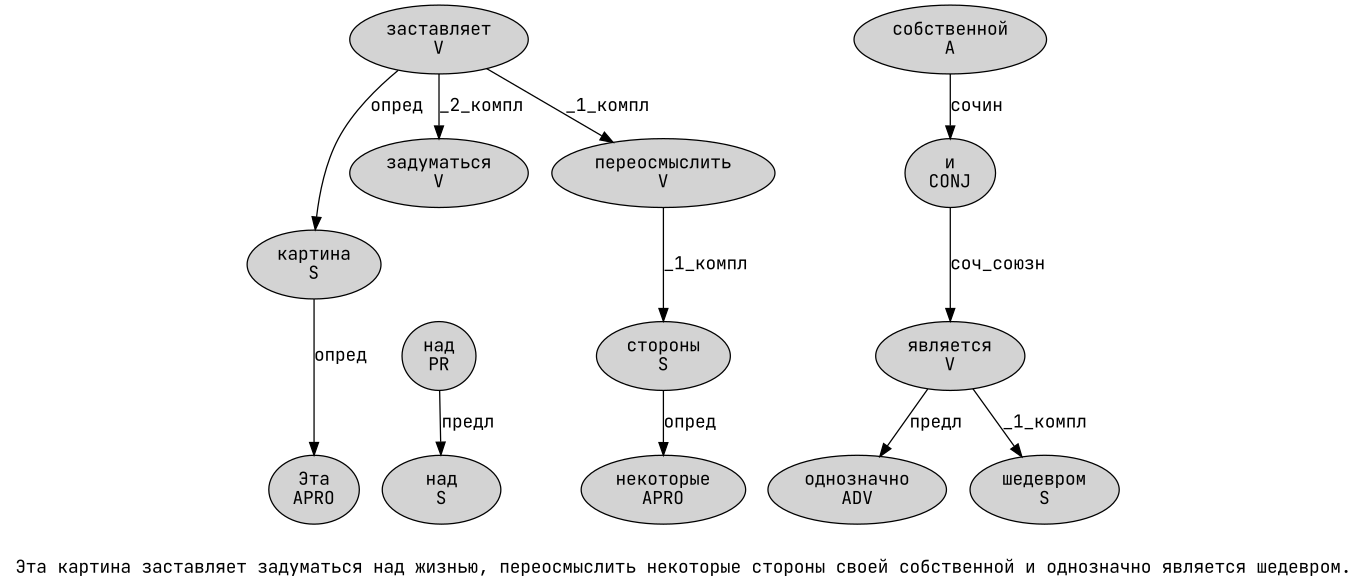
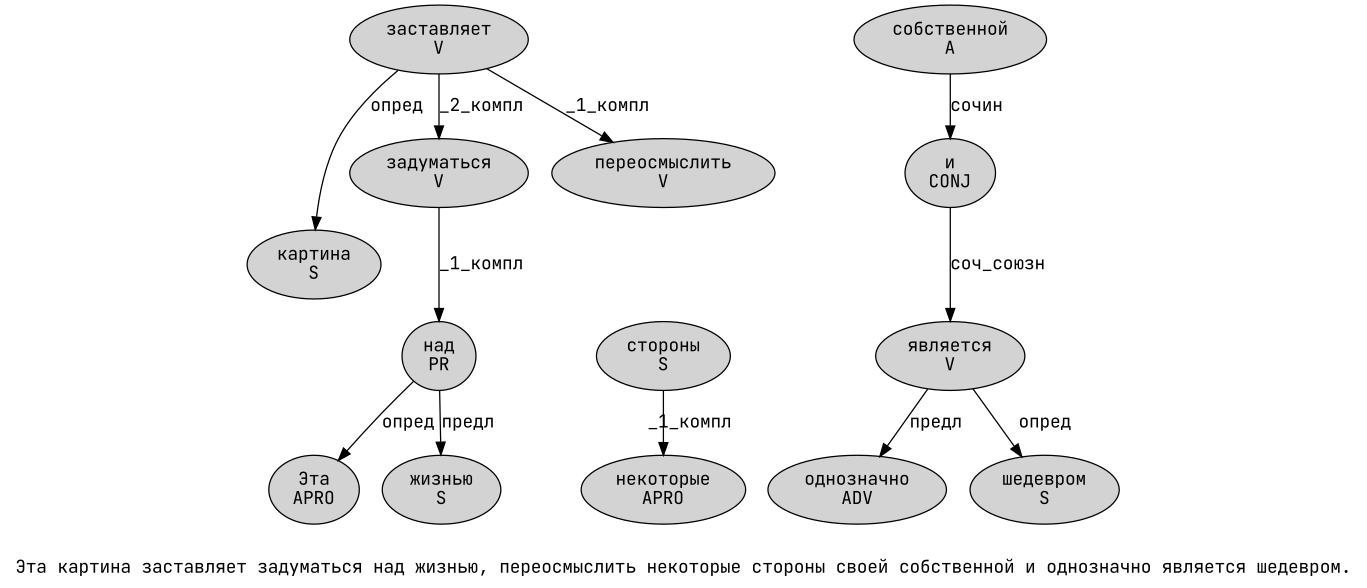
none -> (439, 258)
(663, 258) -> none
(314, 371) -> (380, 415)
(690, 423) -> (690, 423)
(1045, 423) -> (1045, 423)
(442, 490) -> (442, 490)
